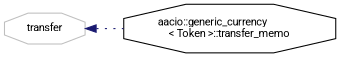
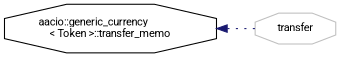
(110, 29) -> (241, 29)
